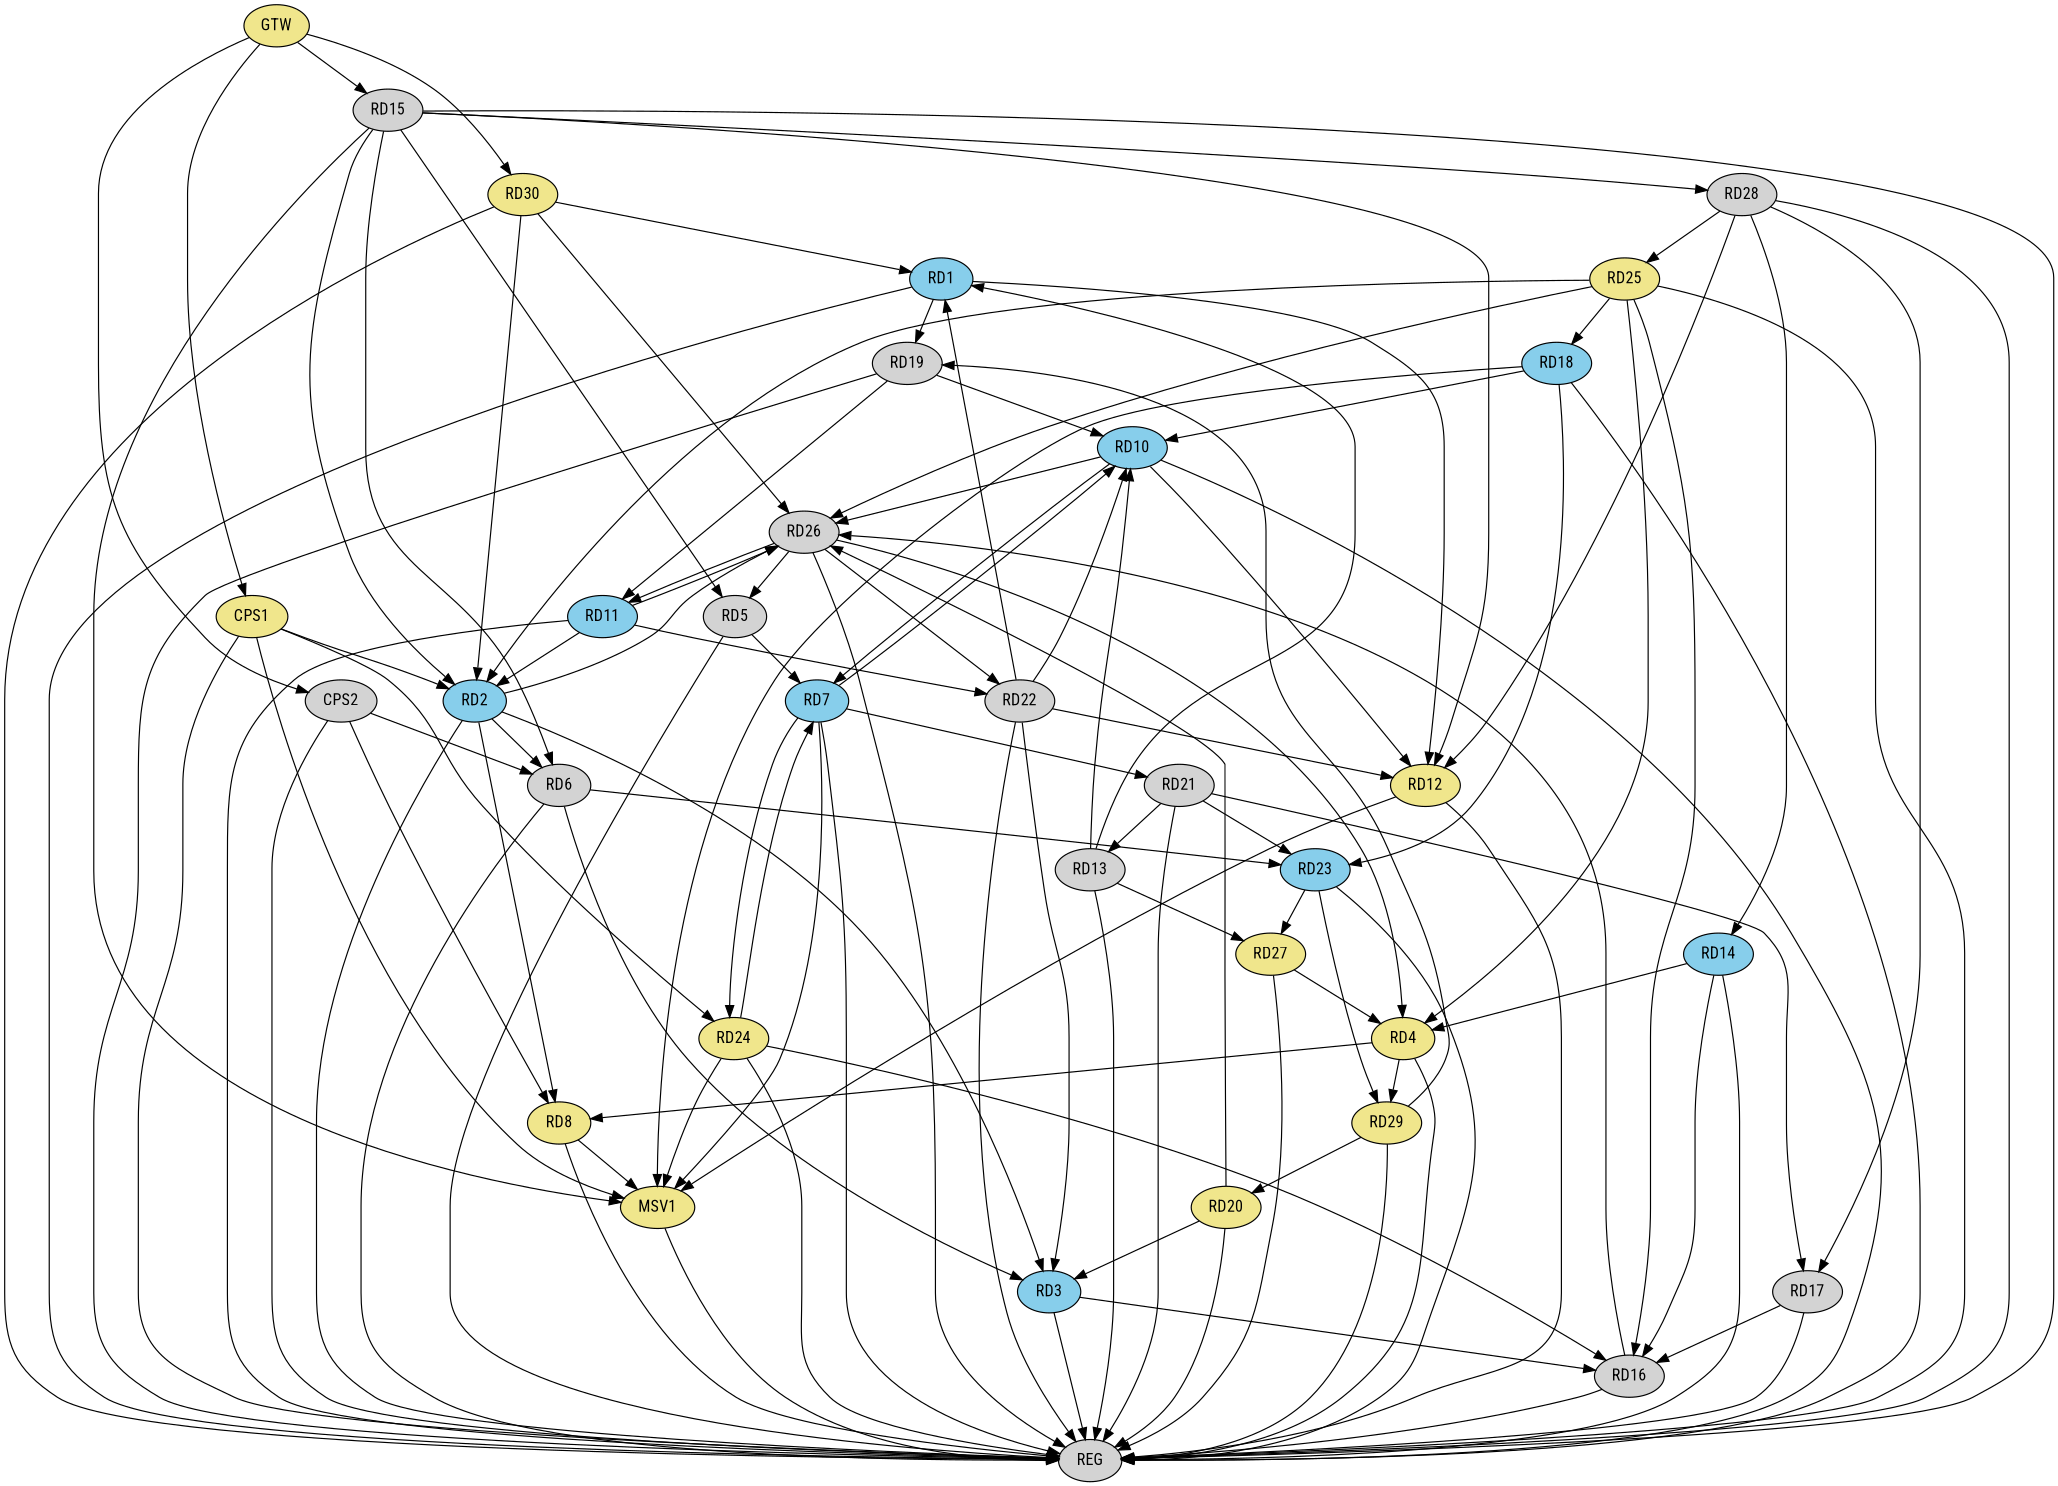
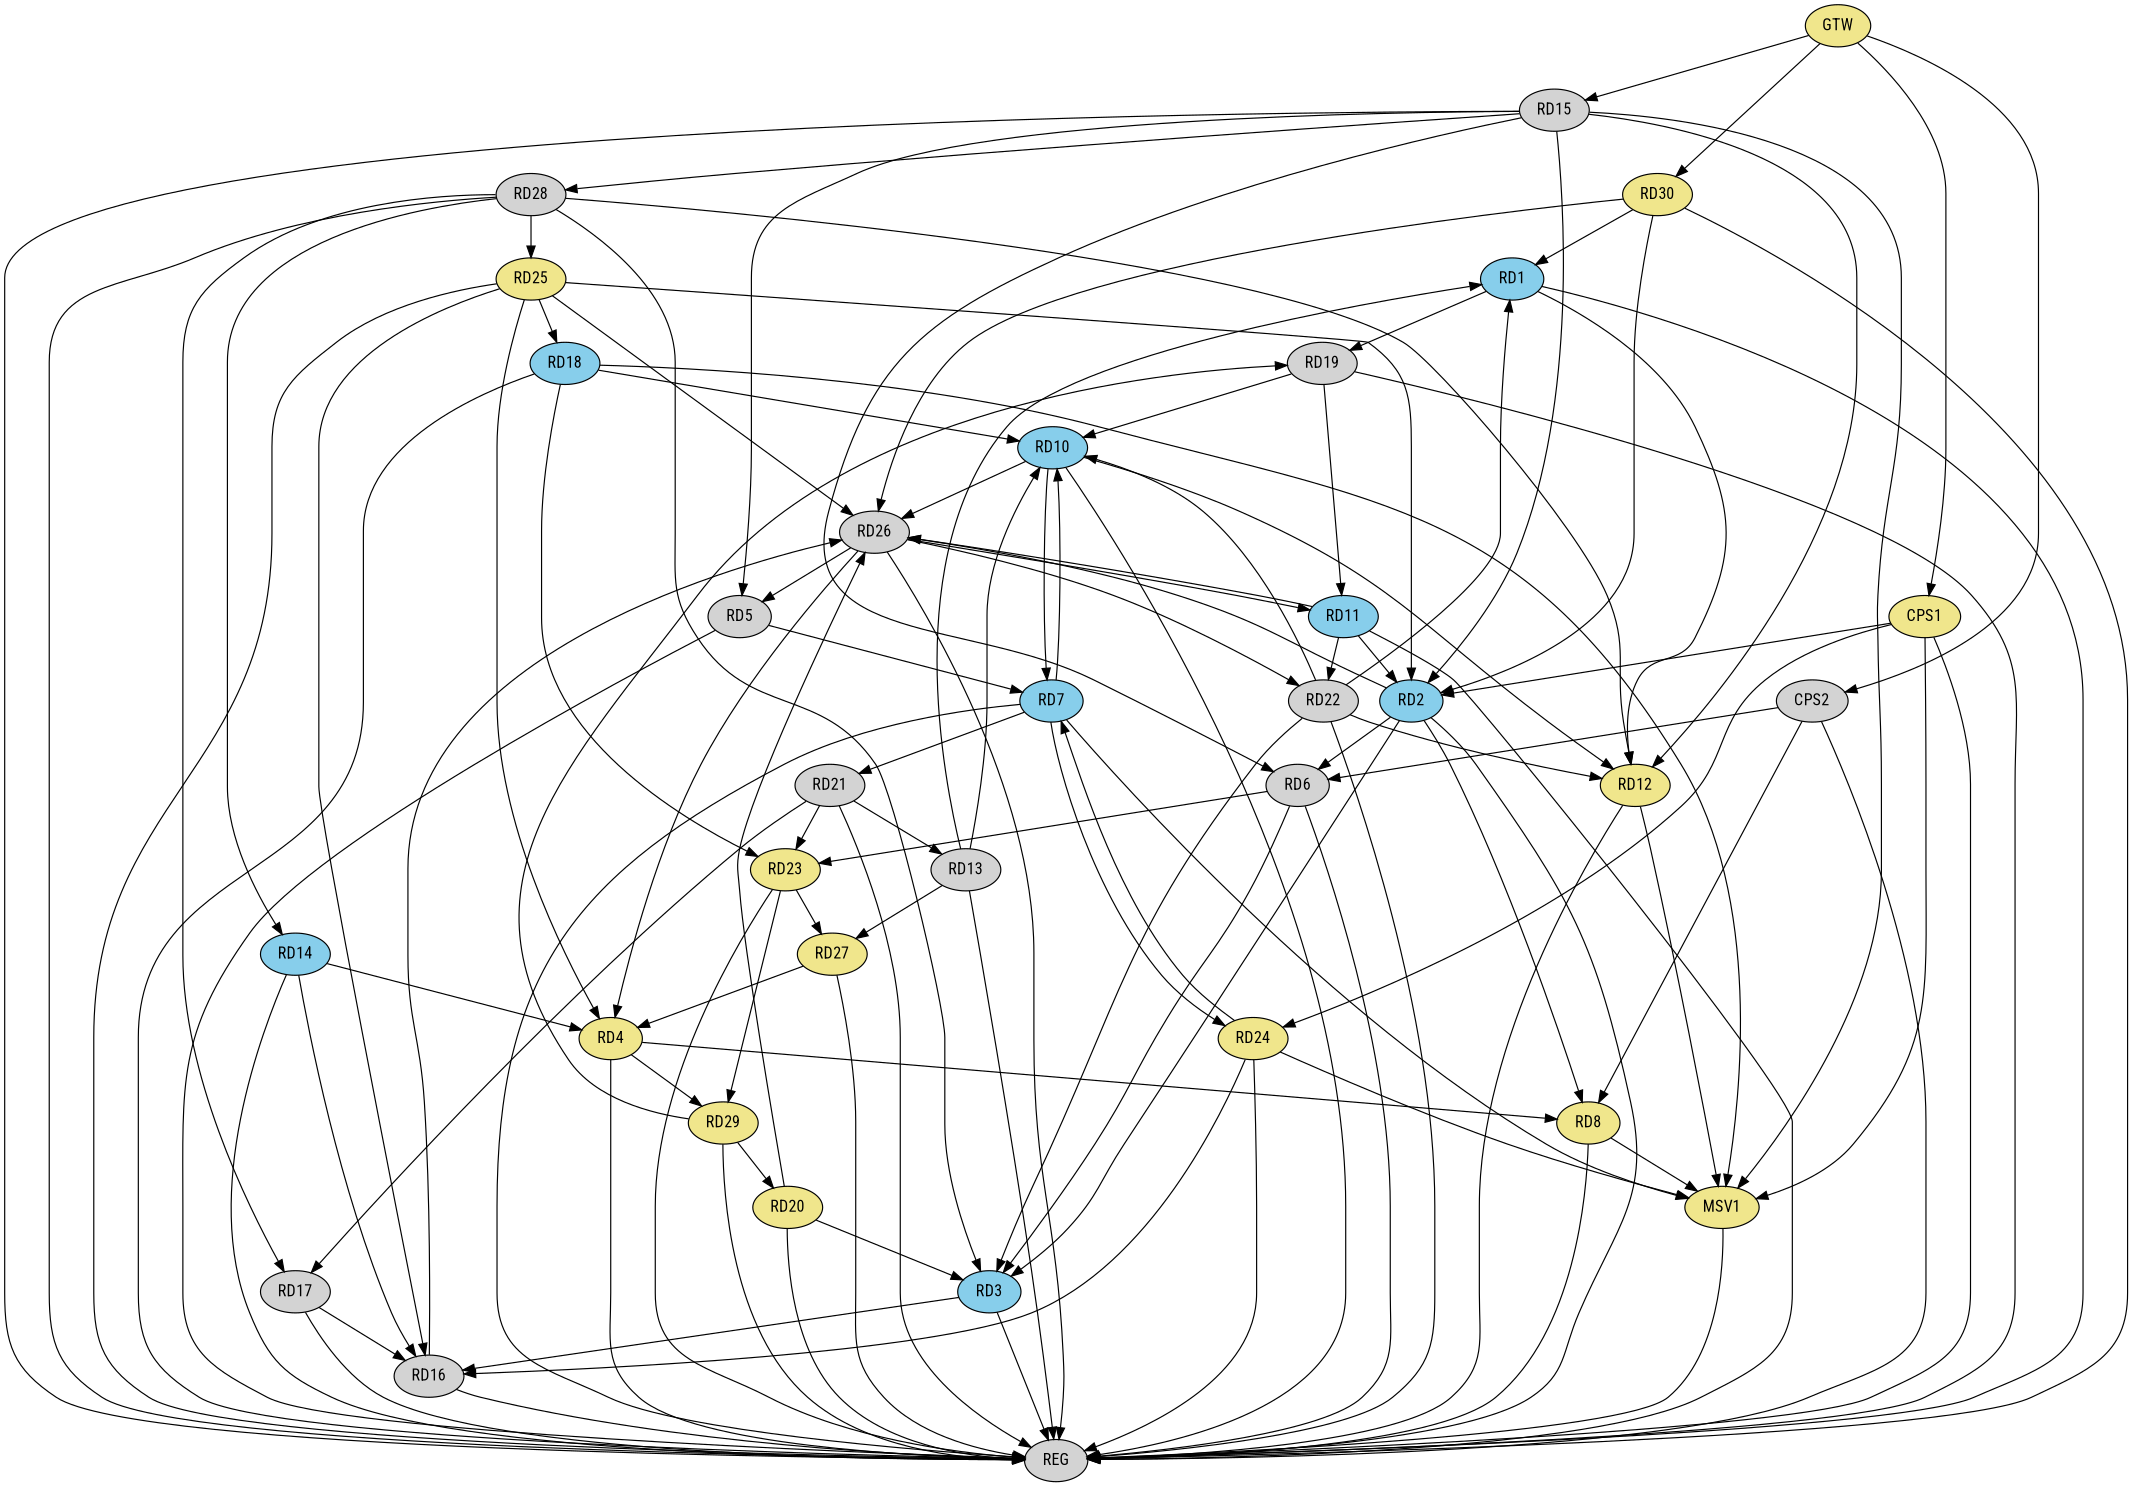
none -> (771, 695)
(1315, 870) -> (785, 870)
